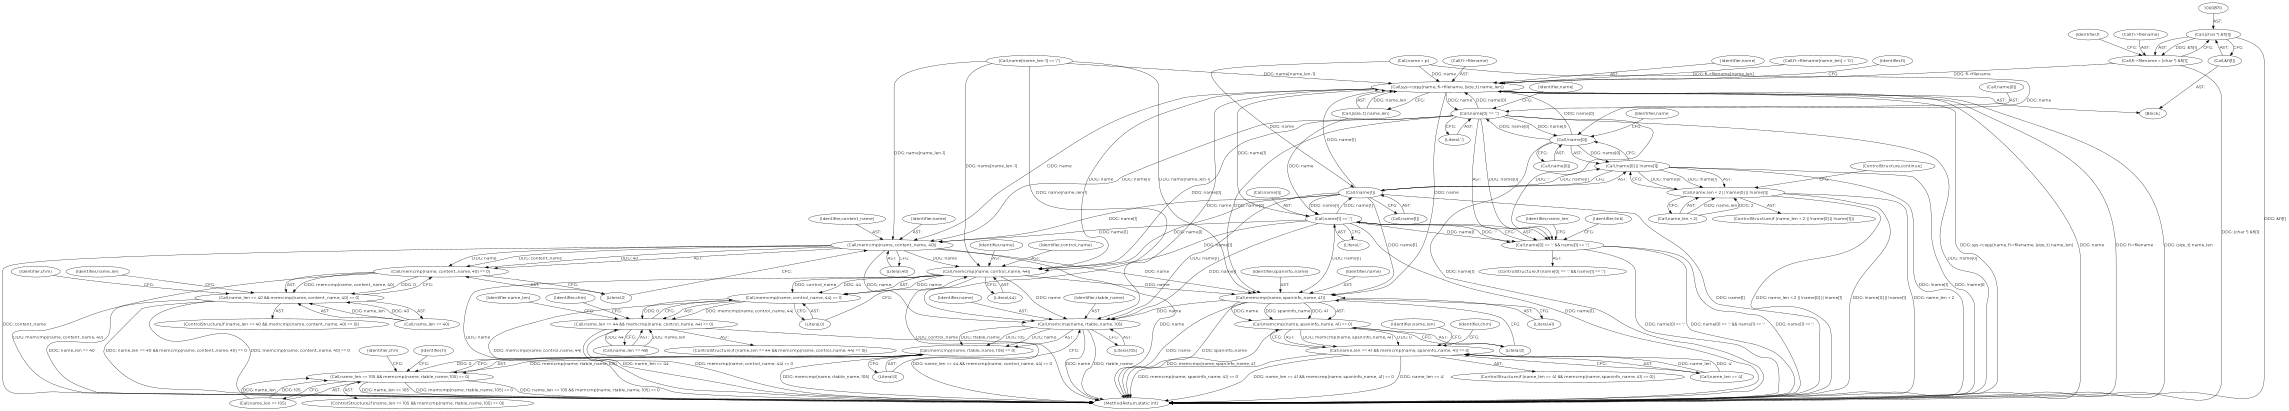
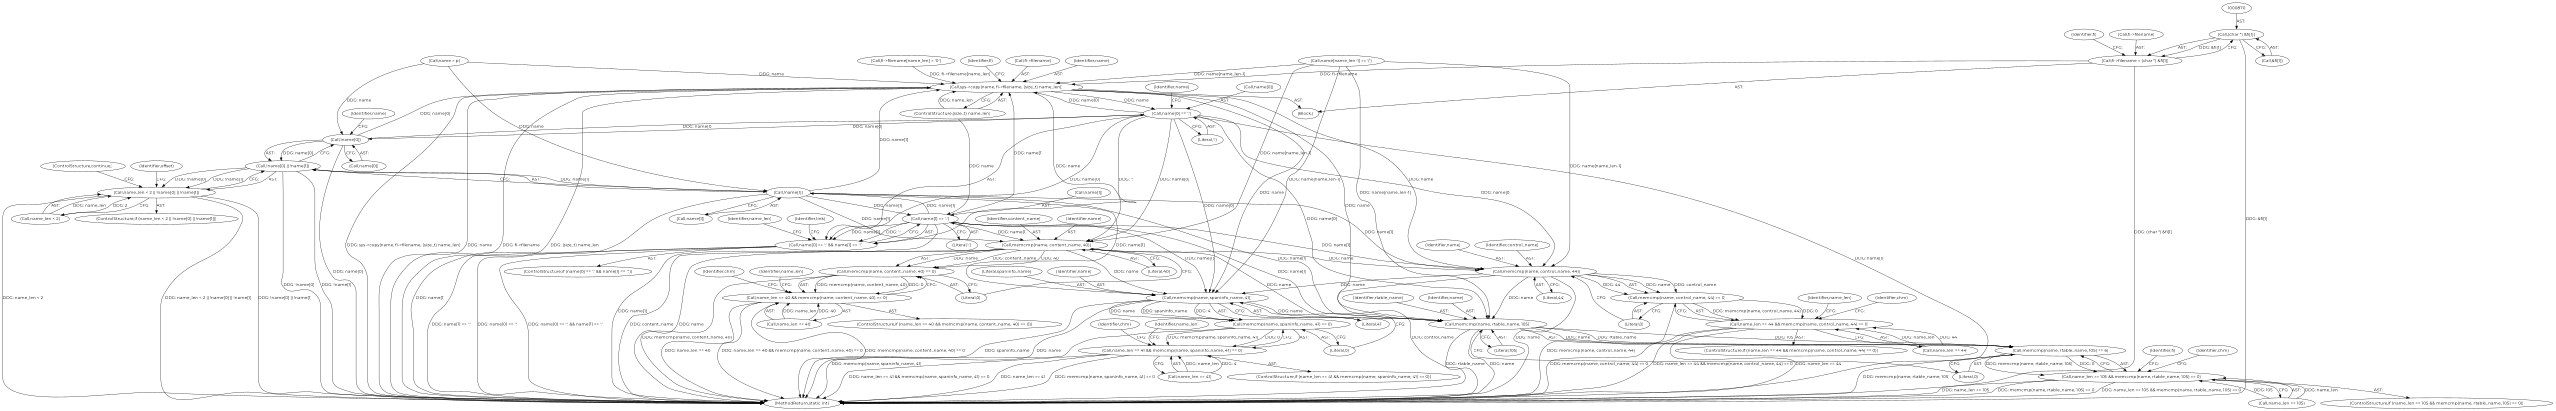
(2190, 86) -> (1707, 84)
(1366, 114) -> (953, 114)
none -> (157, 166)
none -> (1320, 264)
(1280, 272) -> (1007, 272)
(626, 351) -> (1945, 351)
(968, 351) -> (2060, 351)
